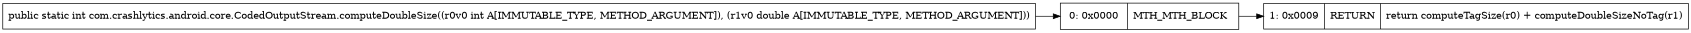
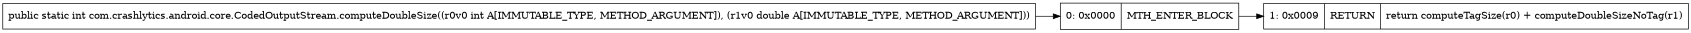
(1180, 16) -> (1180, 16)
